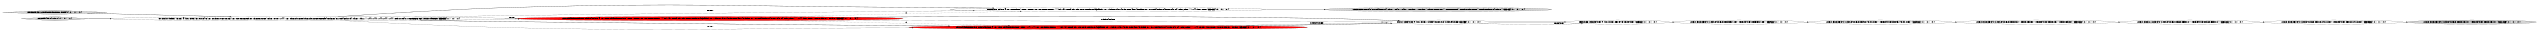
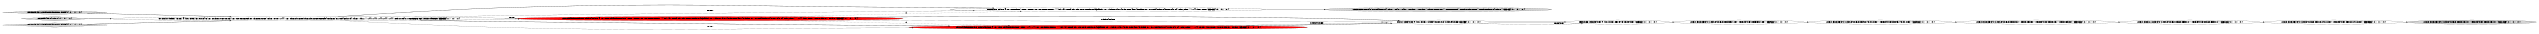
none -> (55, 25)
